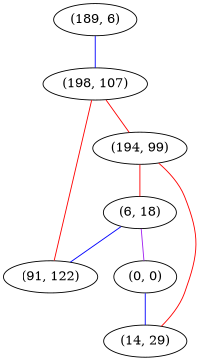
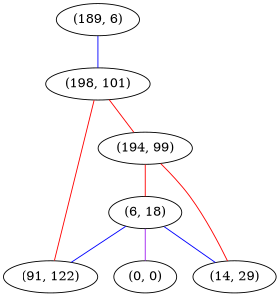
(95, 84) -> (98, 84)
(145, 309) -> (190, 245)
